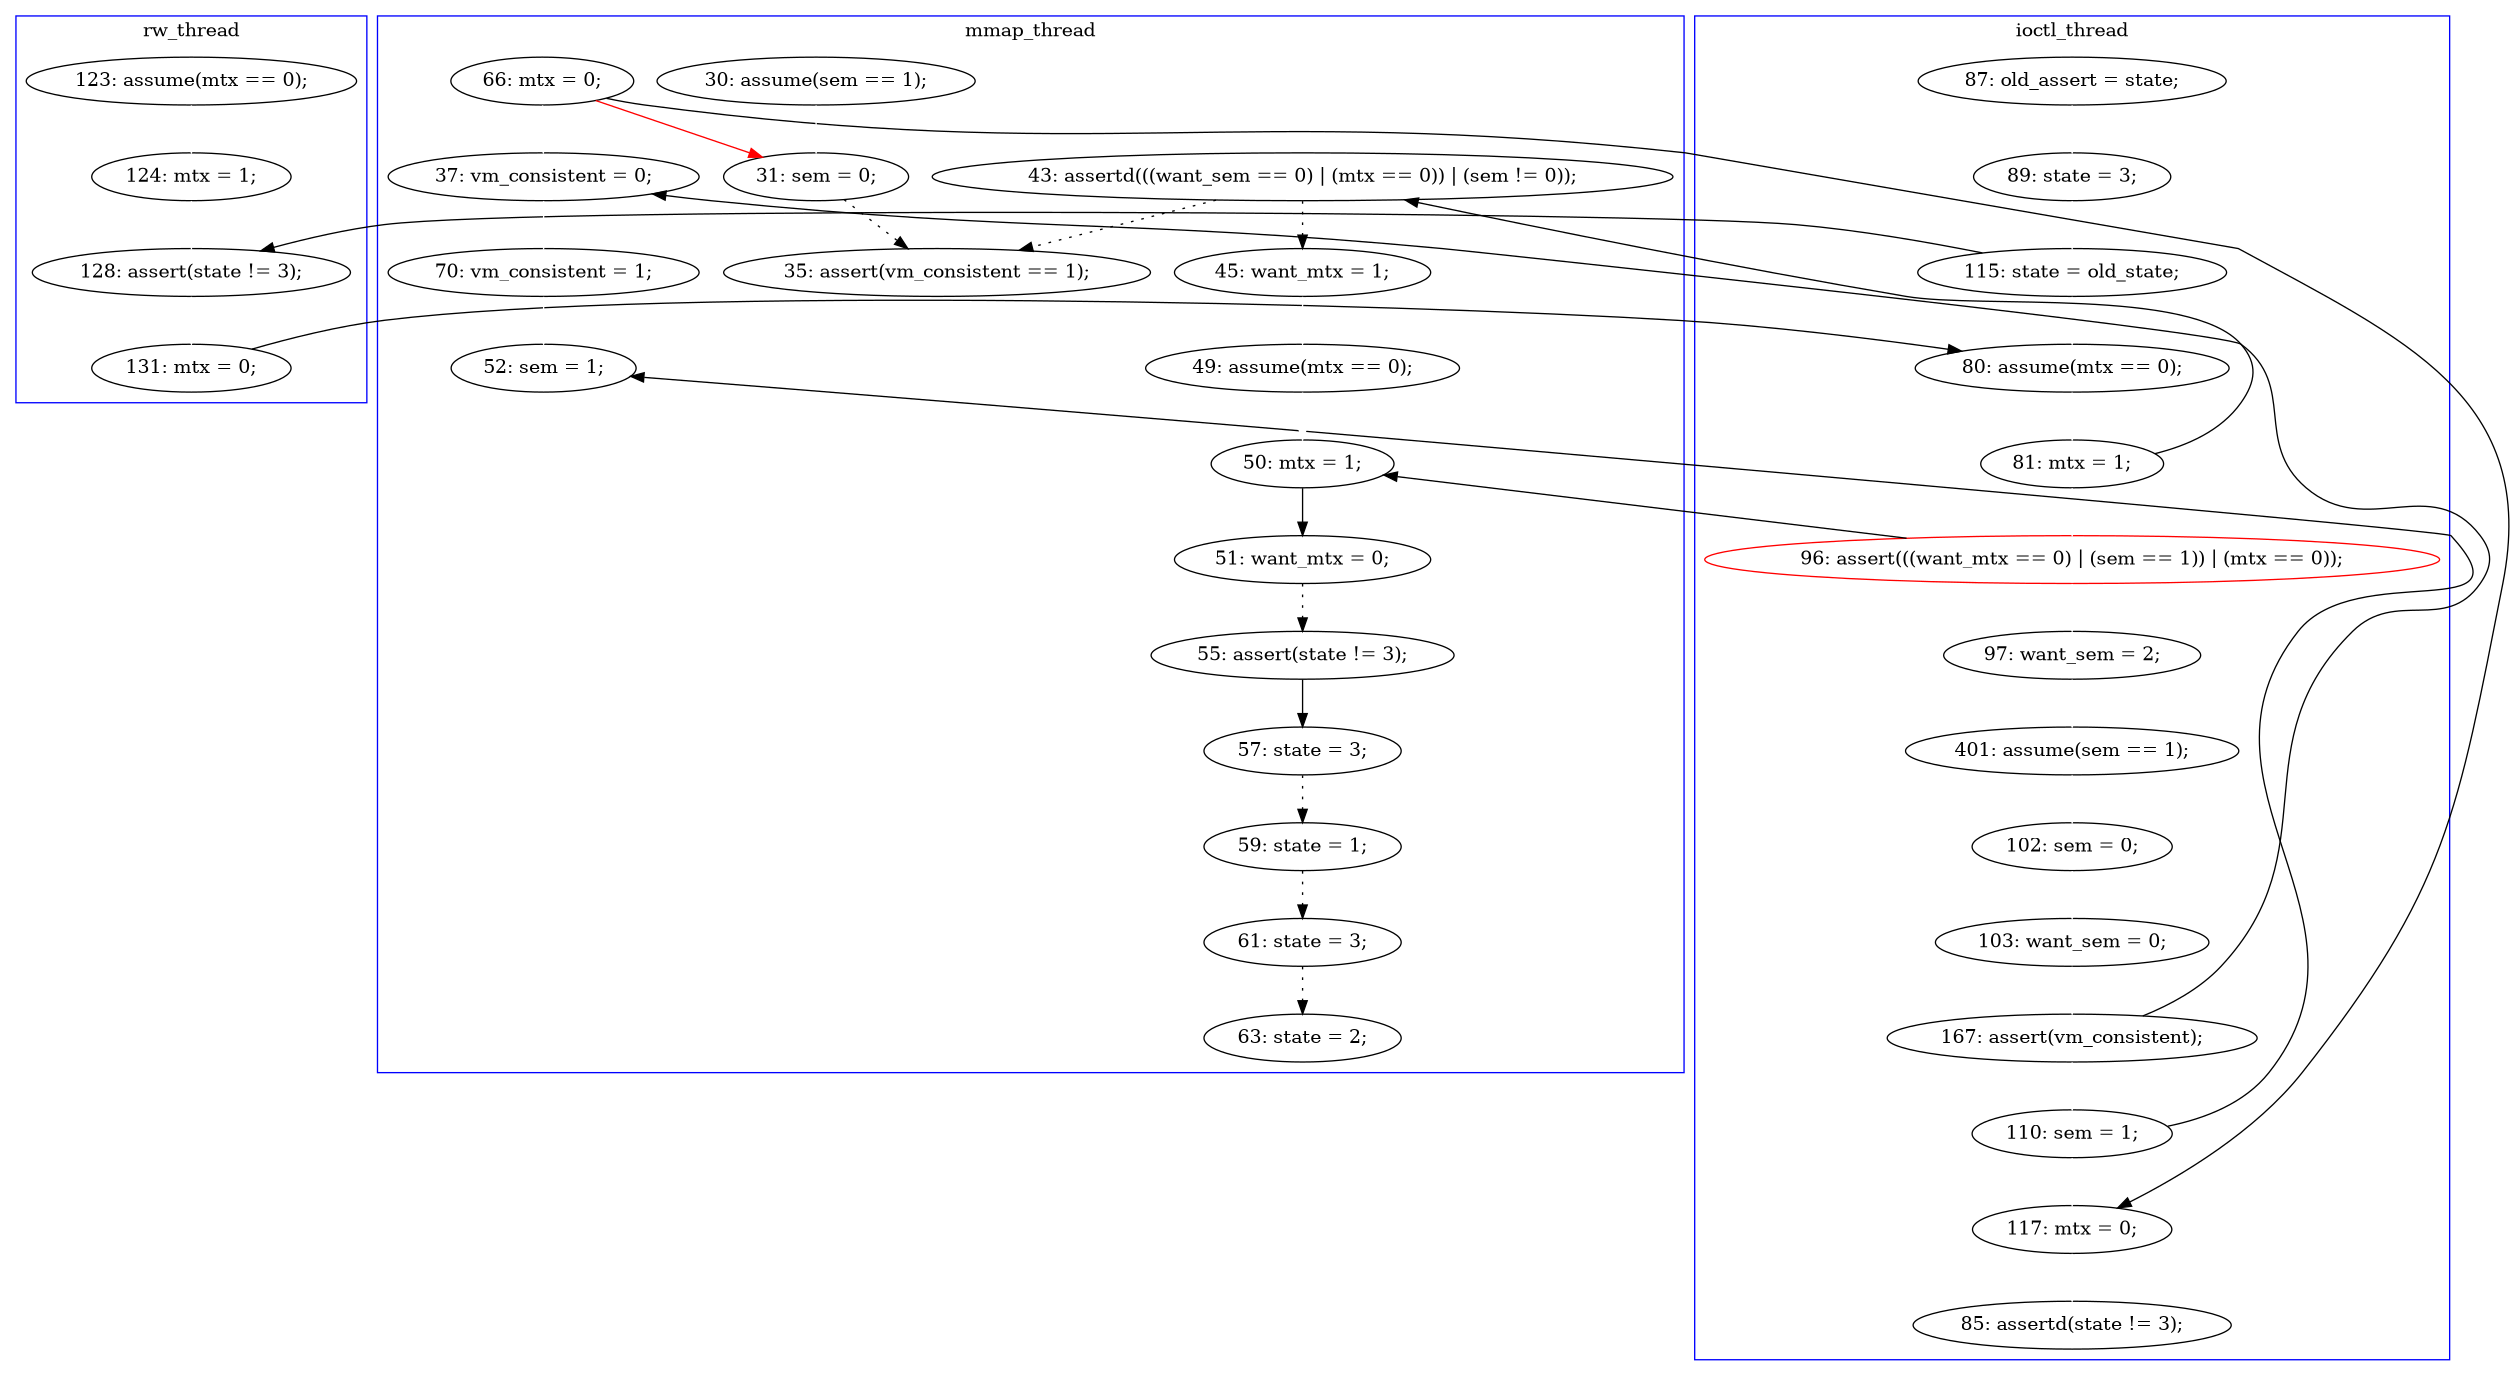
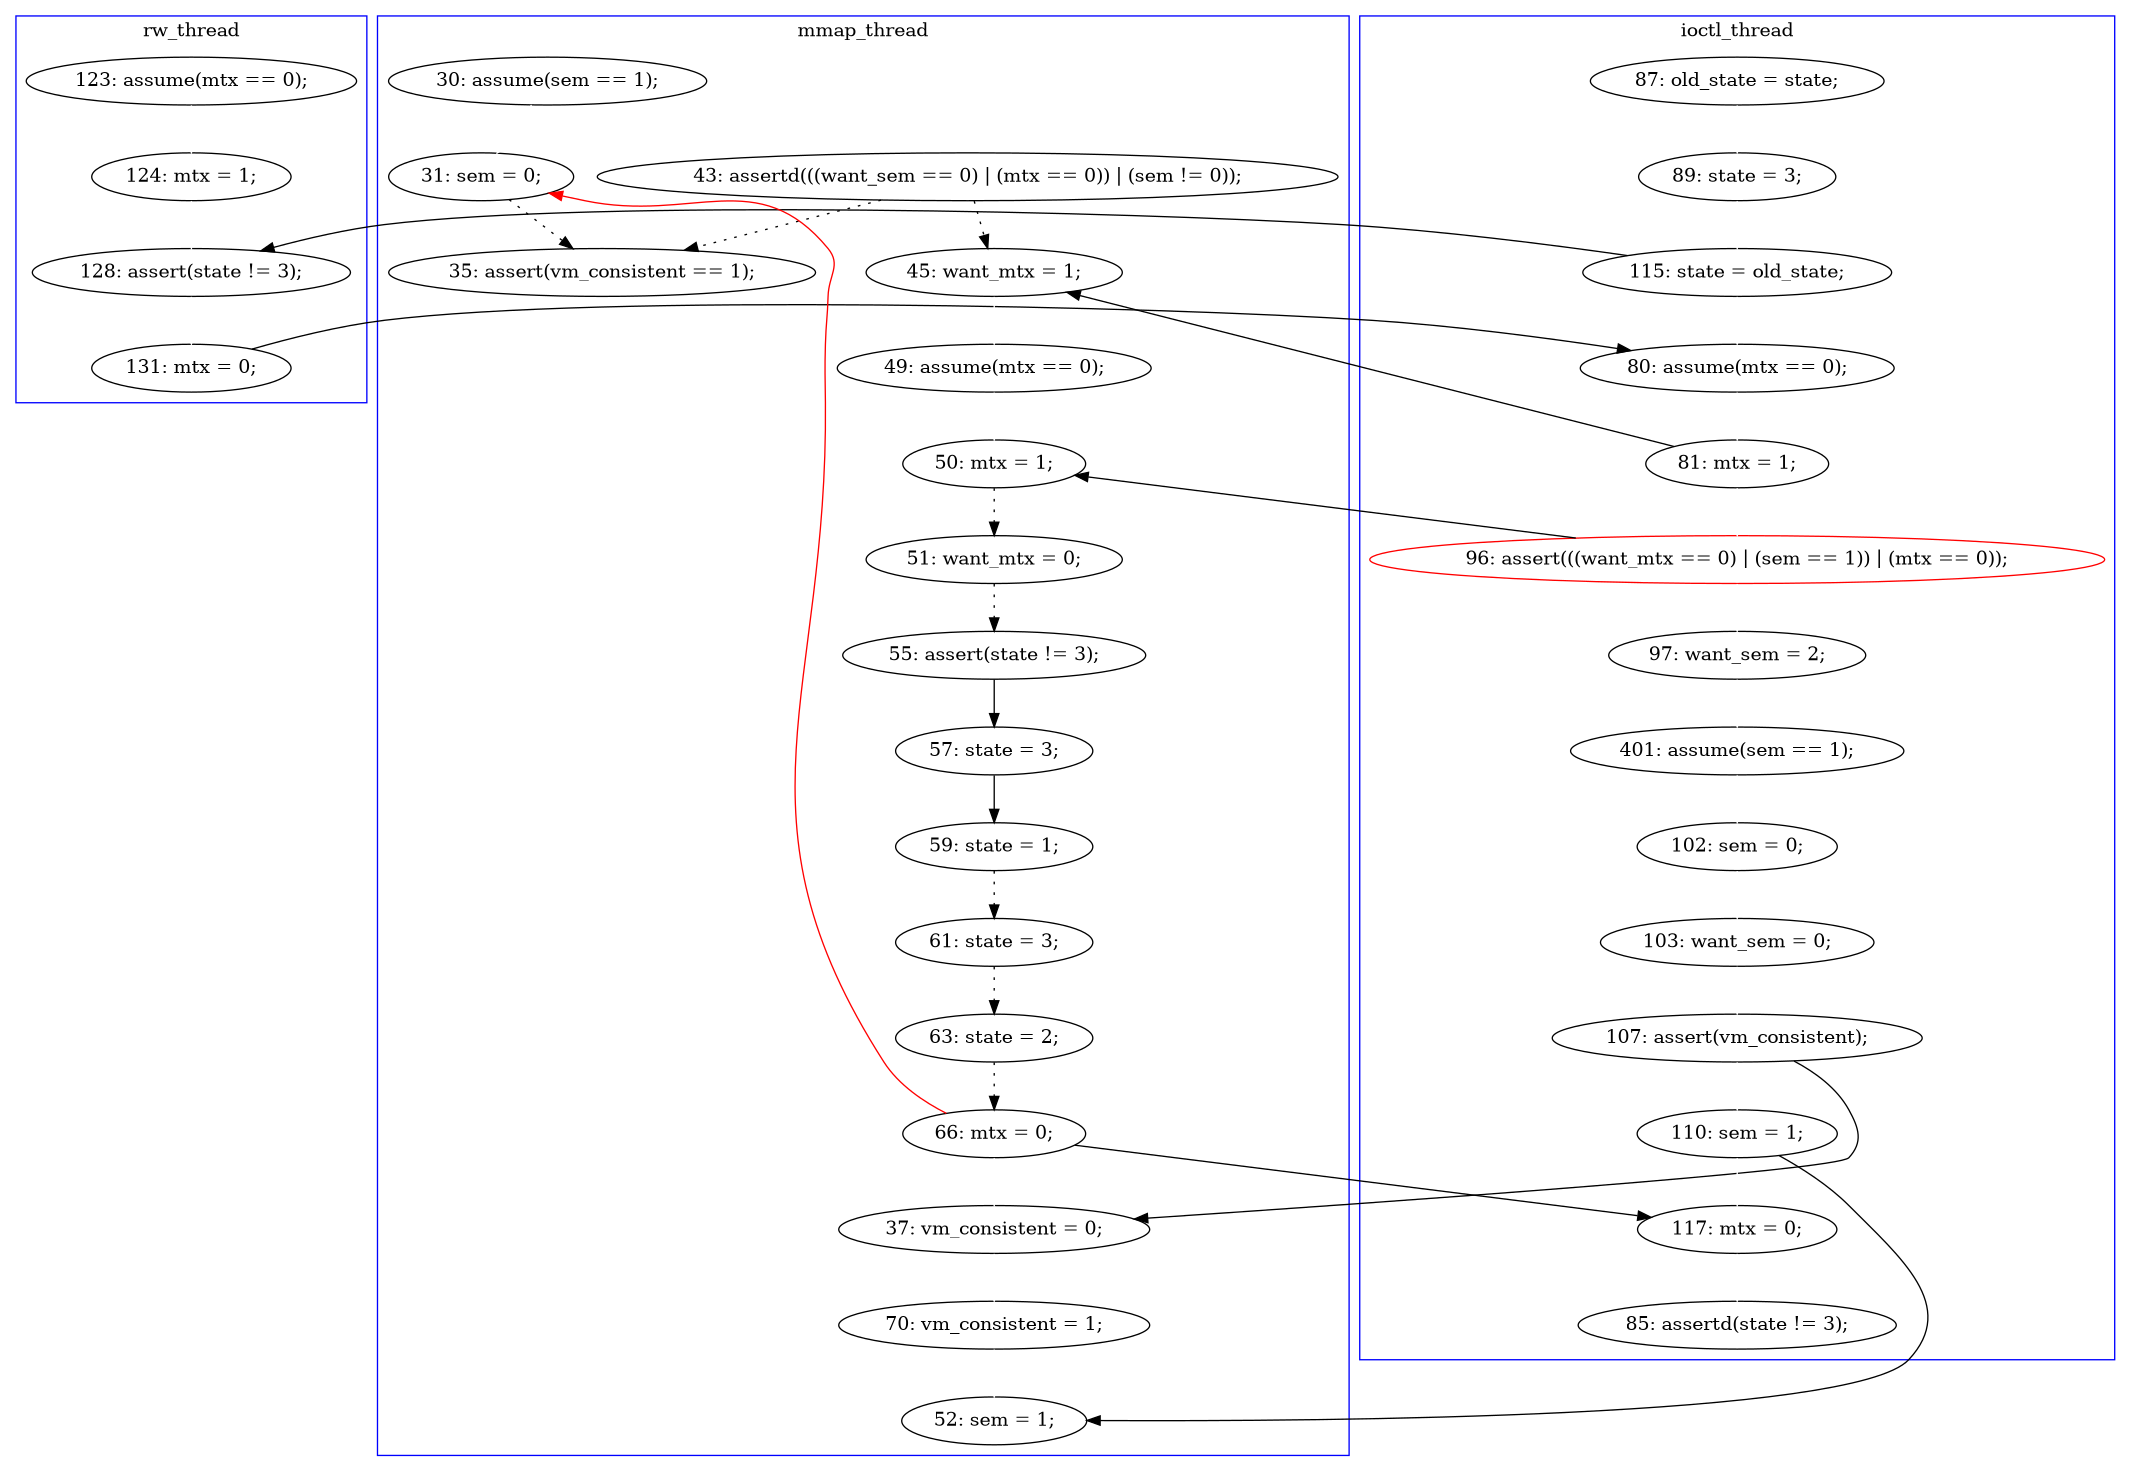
(2072, 81) -> (1737, 81)
(2013, 302) -> (1377, 371)
(1303, 505) -> (994, 505)
(1303, 792) -> (994, 792)
(2072, 1038) -> (1737, 1038)
none -> (994, 1079)
